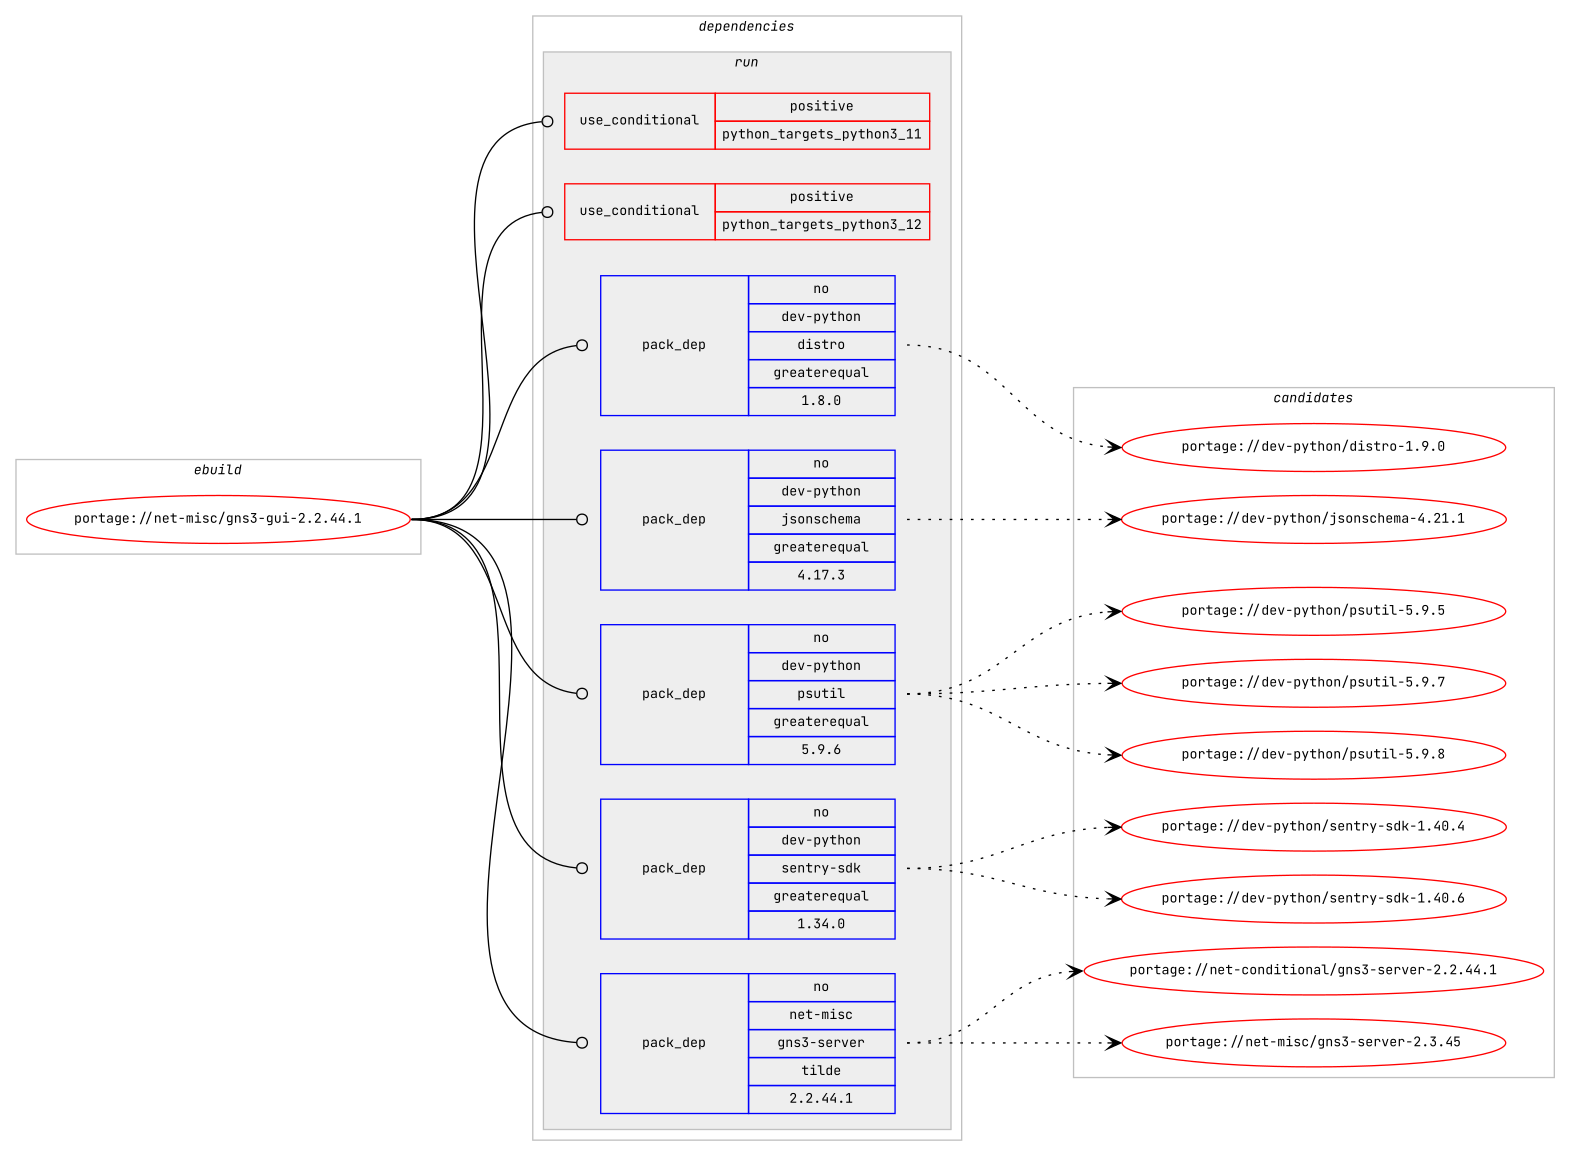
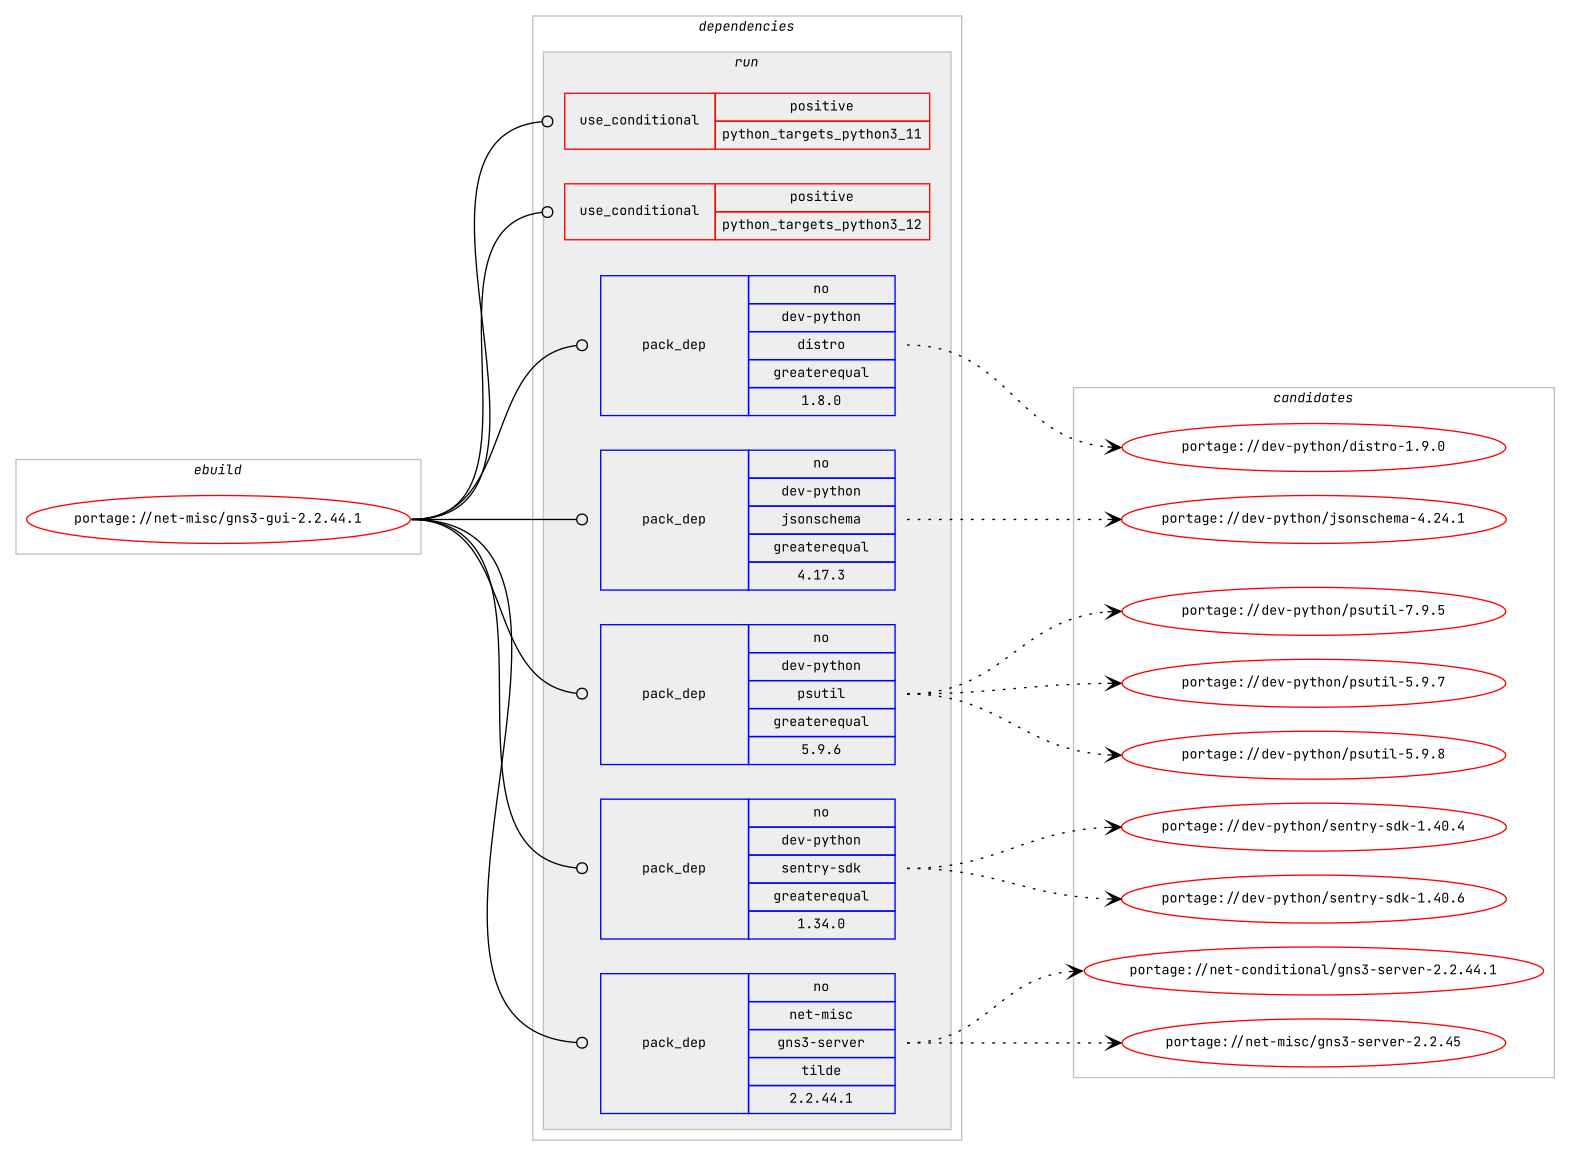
(1314, 519) -> (1314, 519)
(1314, 611) -> (1314, 611)
(1314, 1043) -> (1314, 1043)
